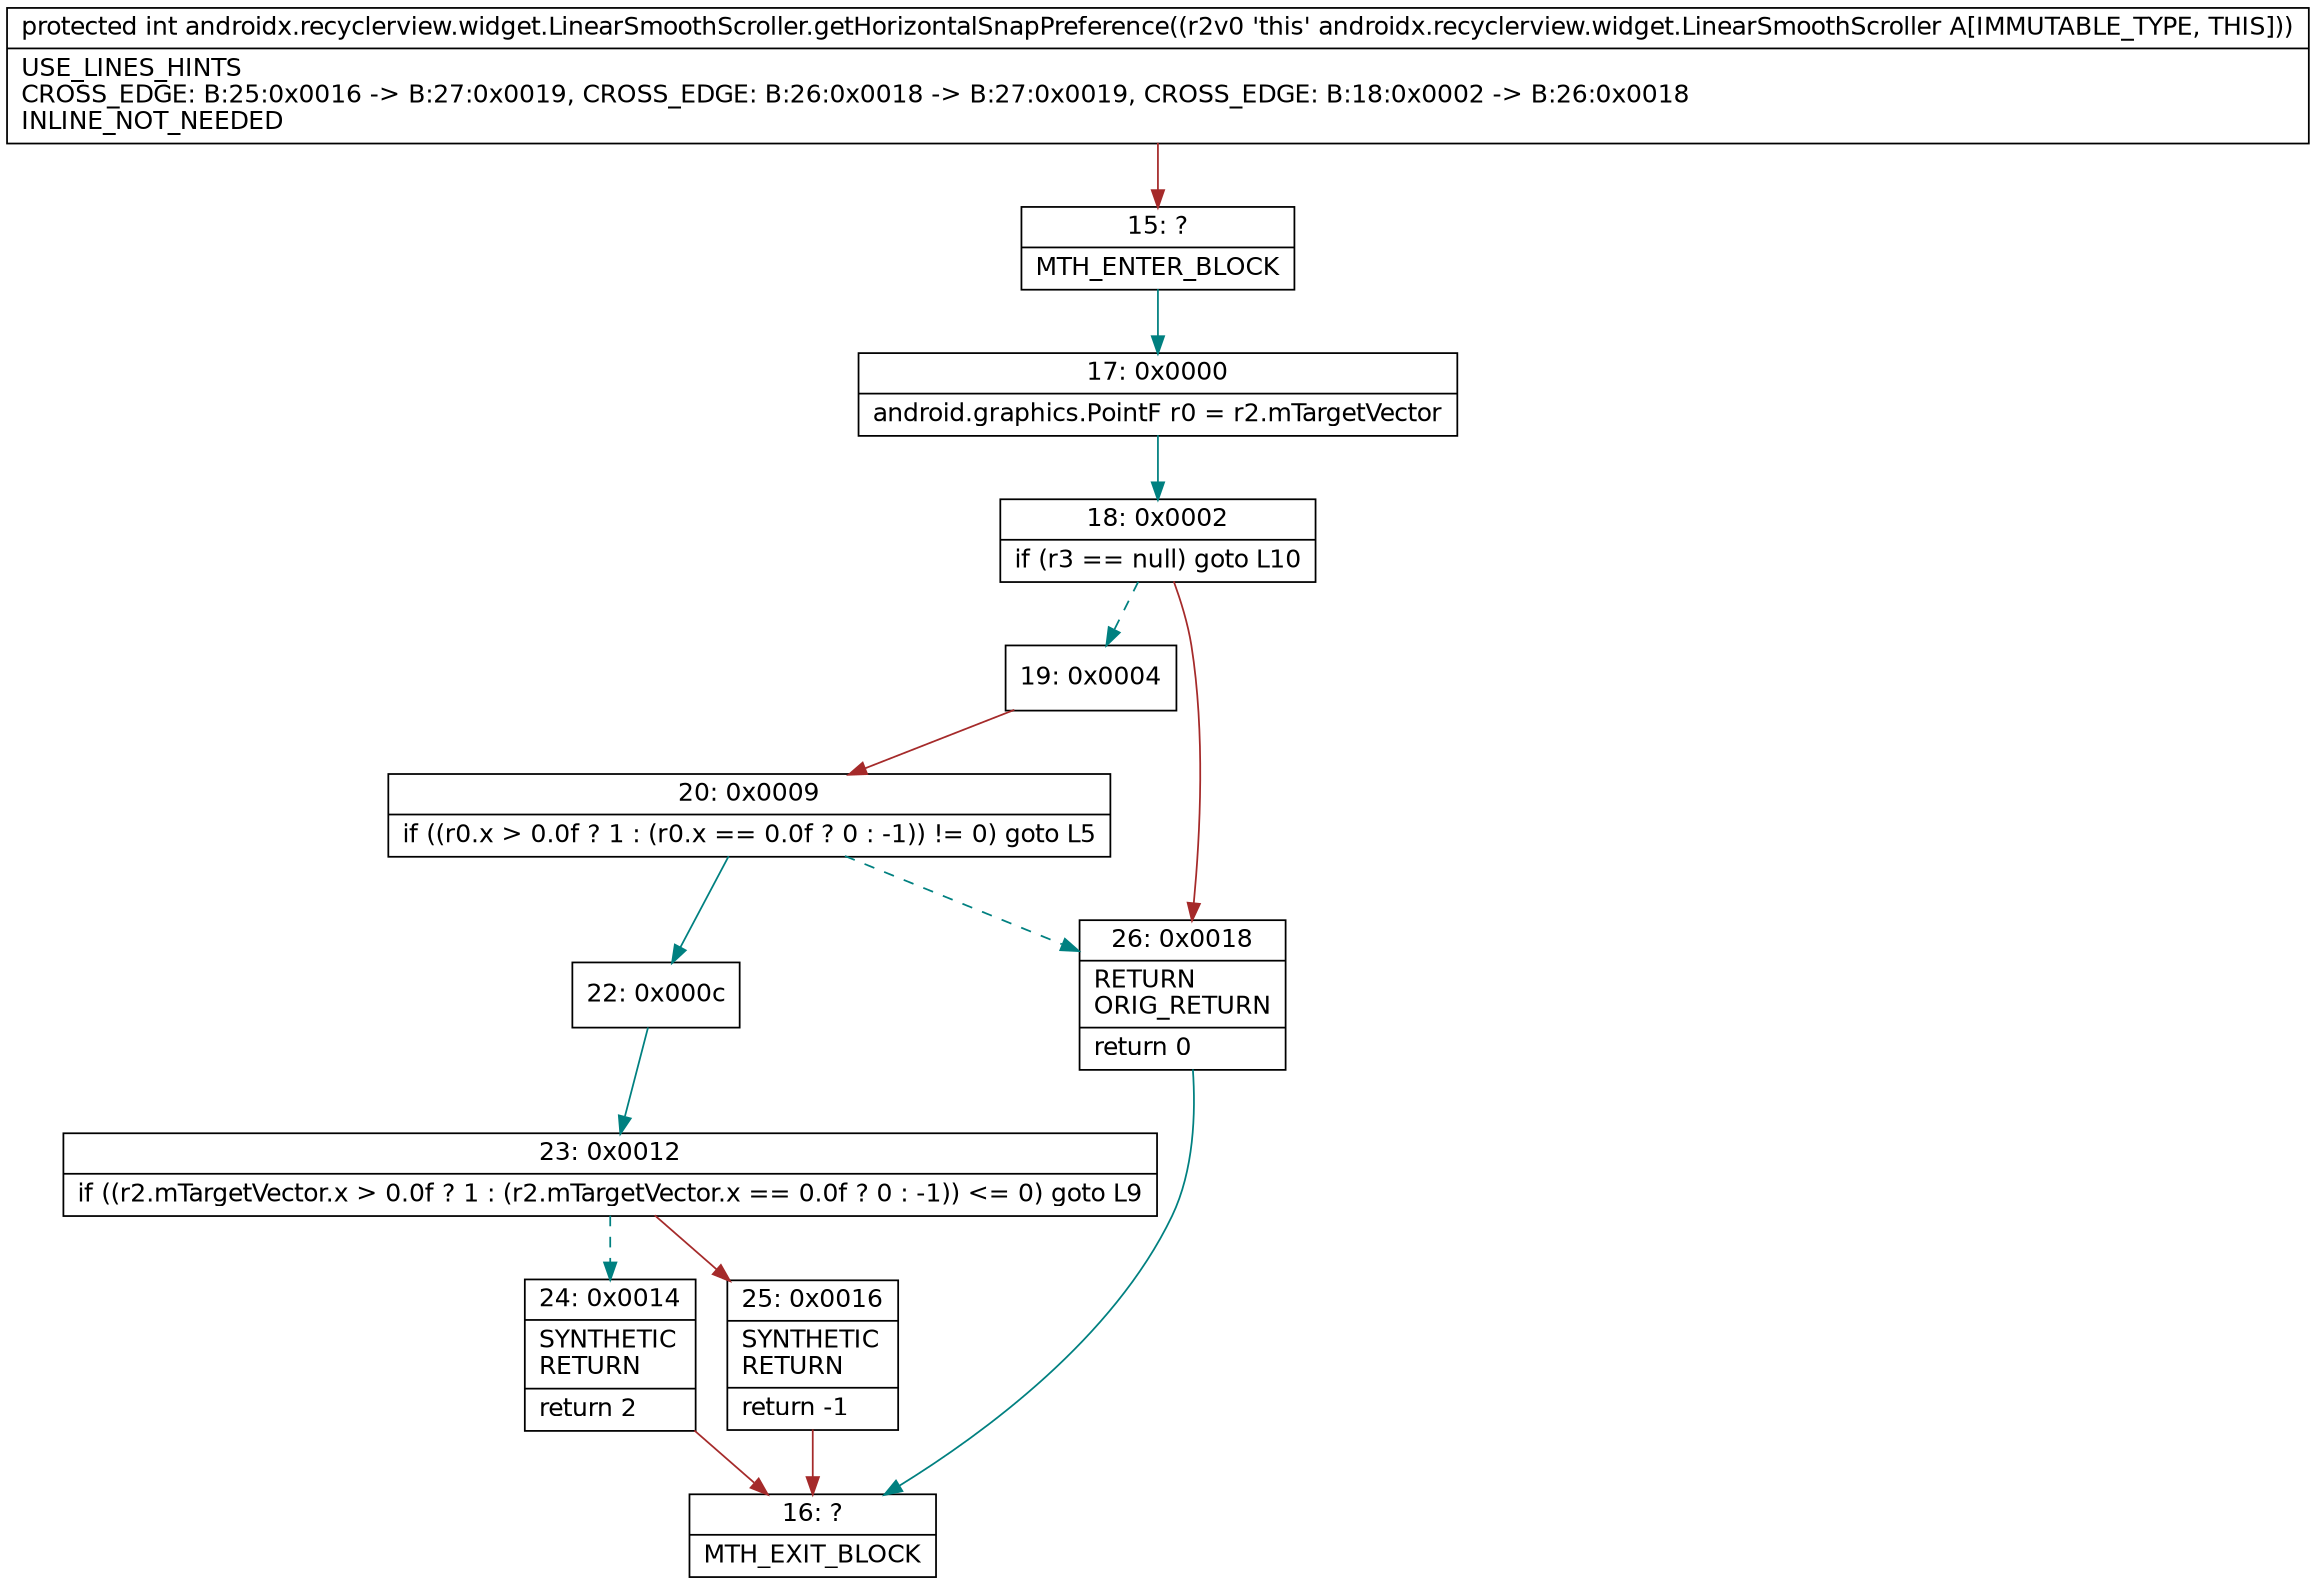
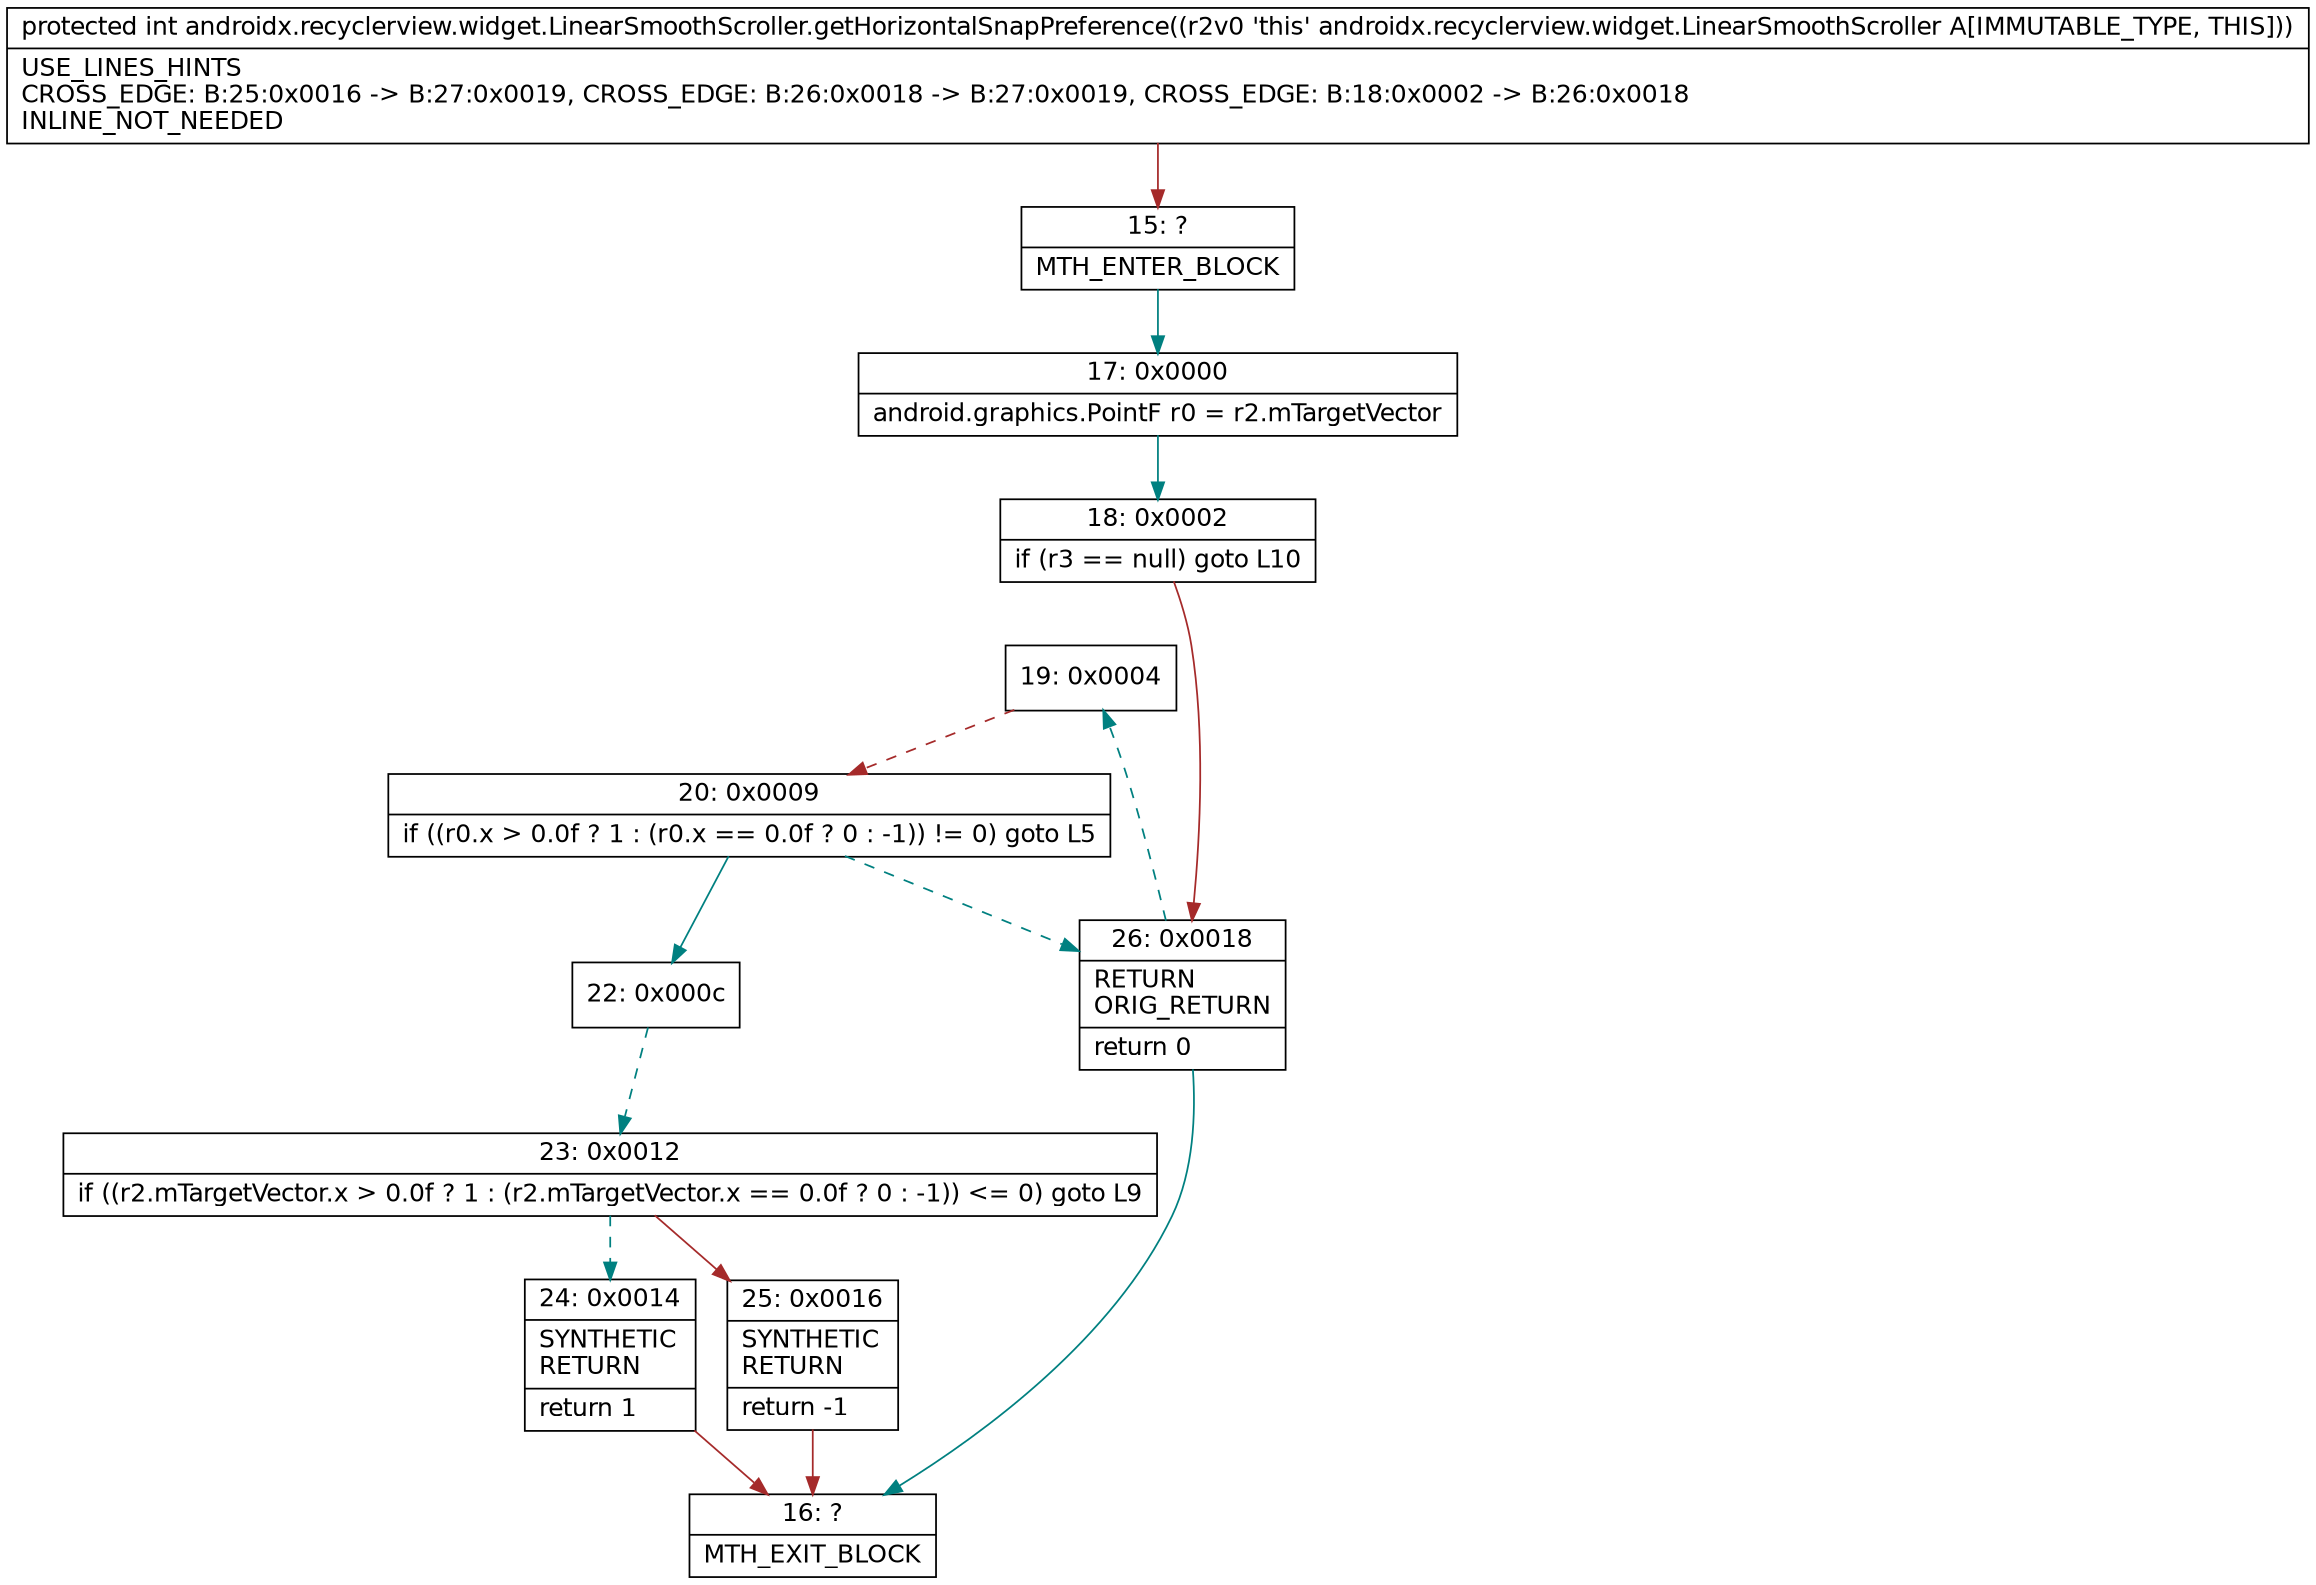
(1126, 606) -> (1141, 823)
(940, 739) -> (940, 739)
(636, 1072) -> (636, 1072)
(588, 1409) -> (588, 1409)
